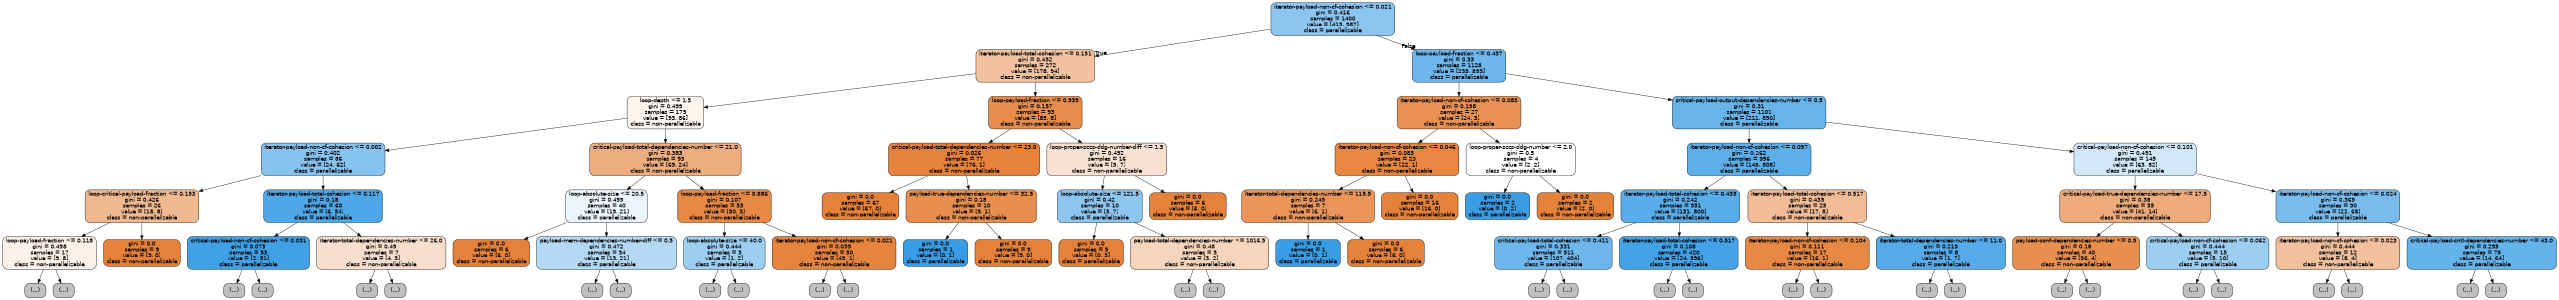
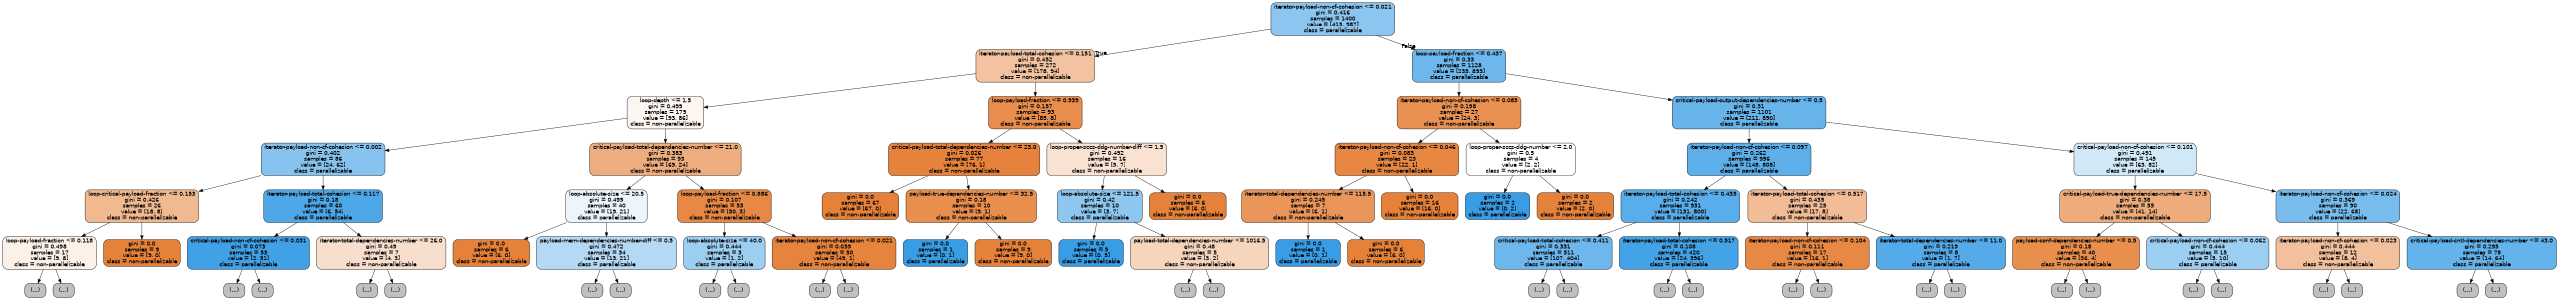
(1091, 253) -> (1091, 253)
